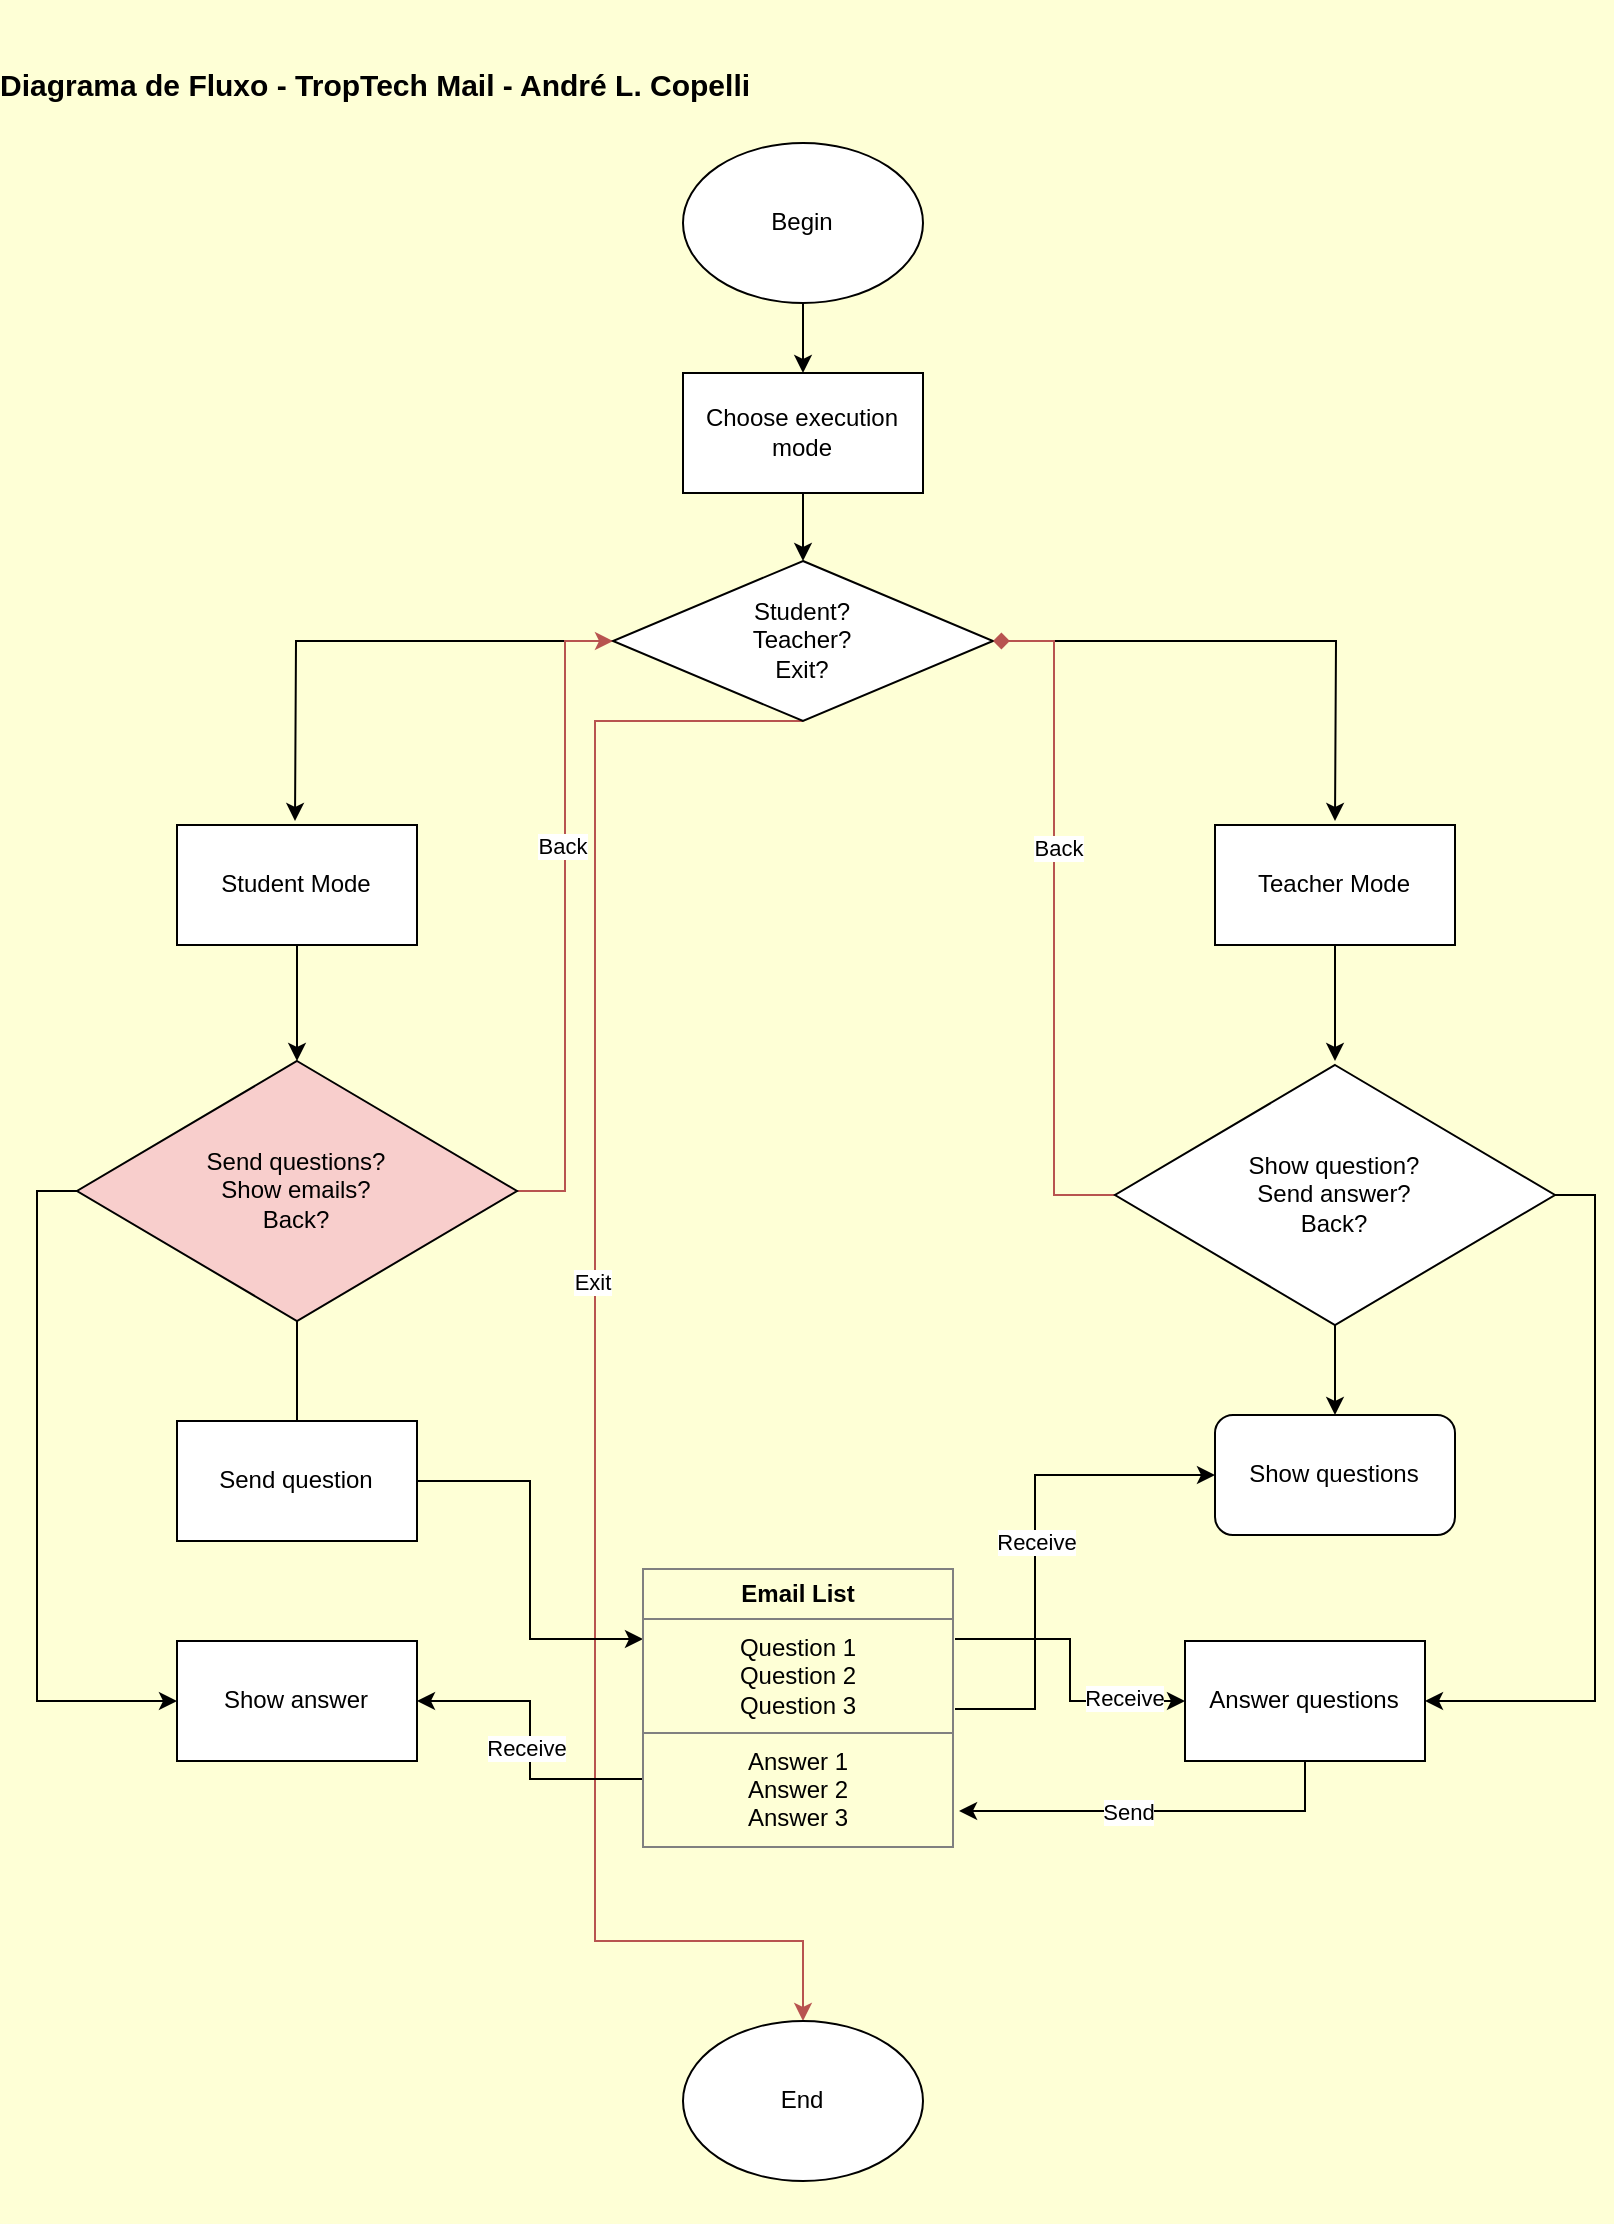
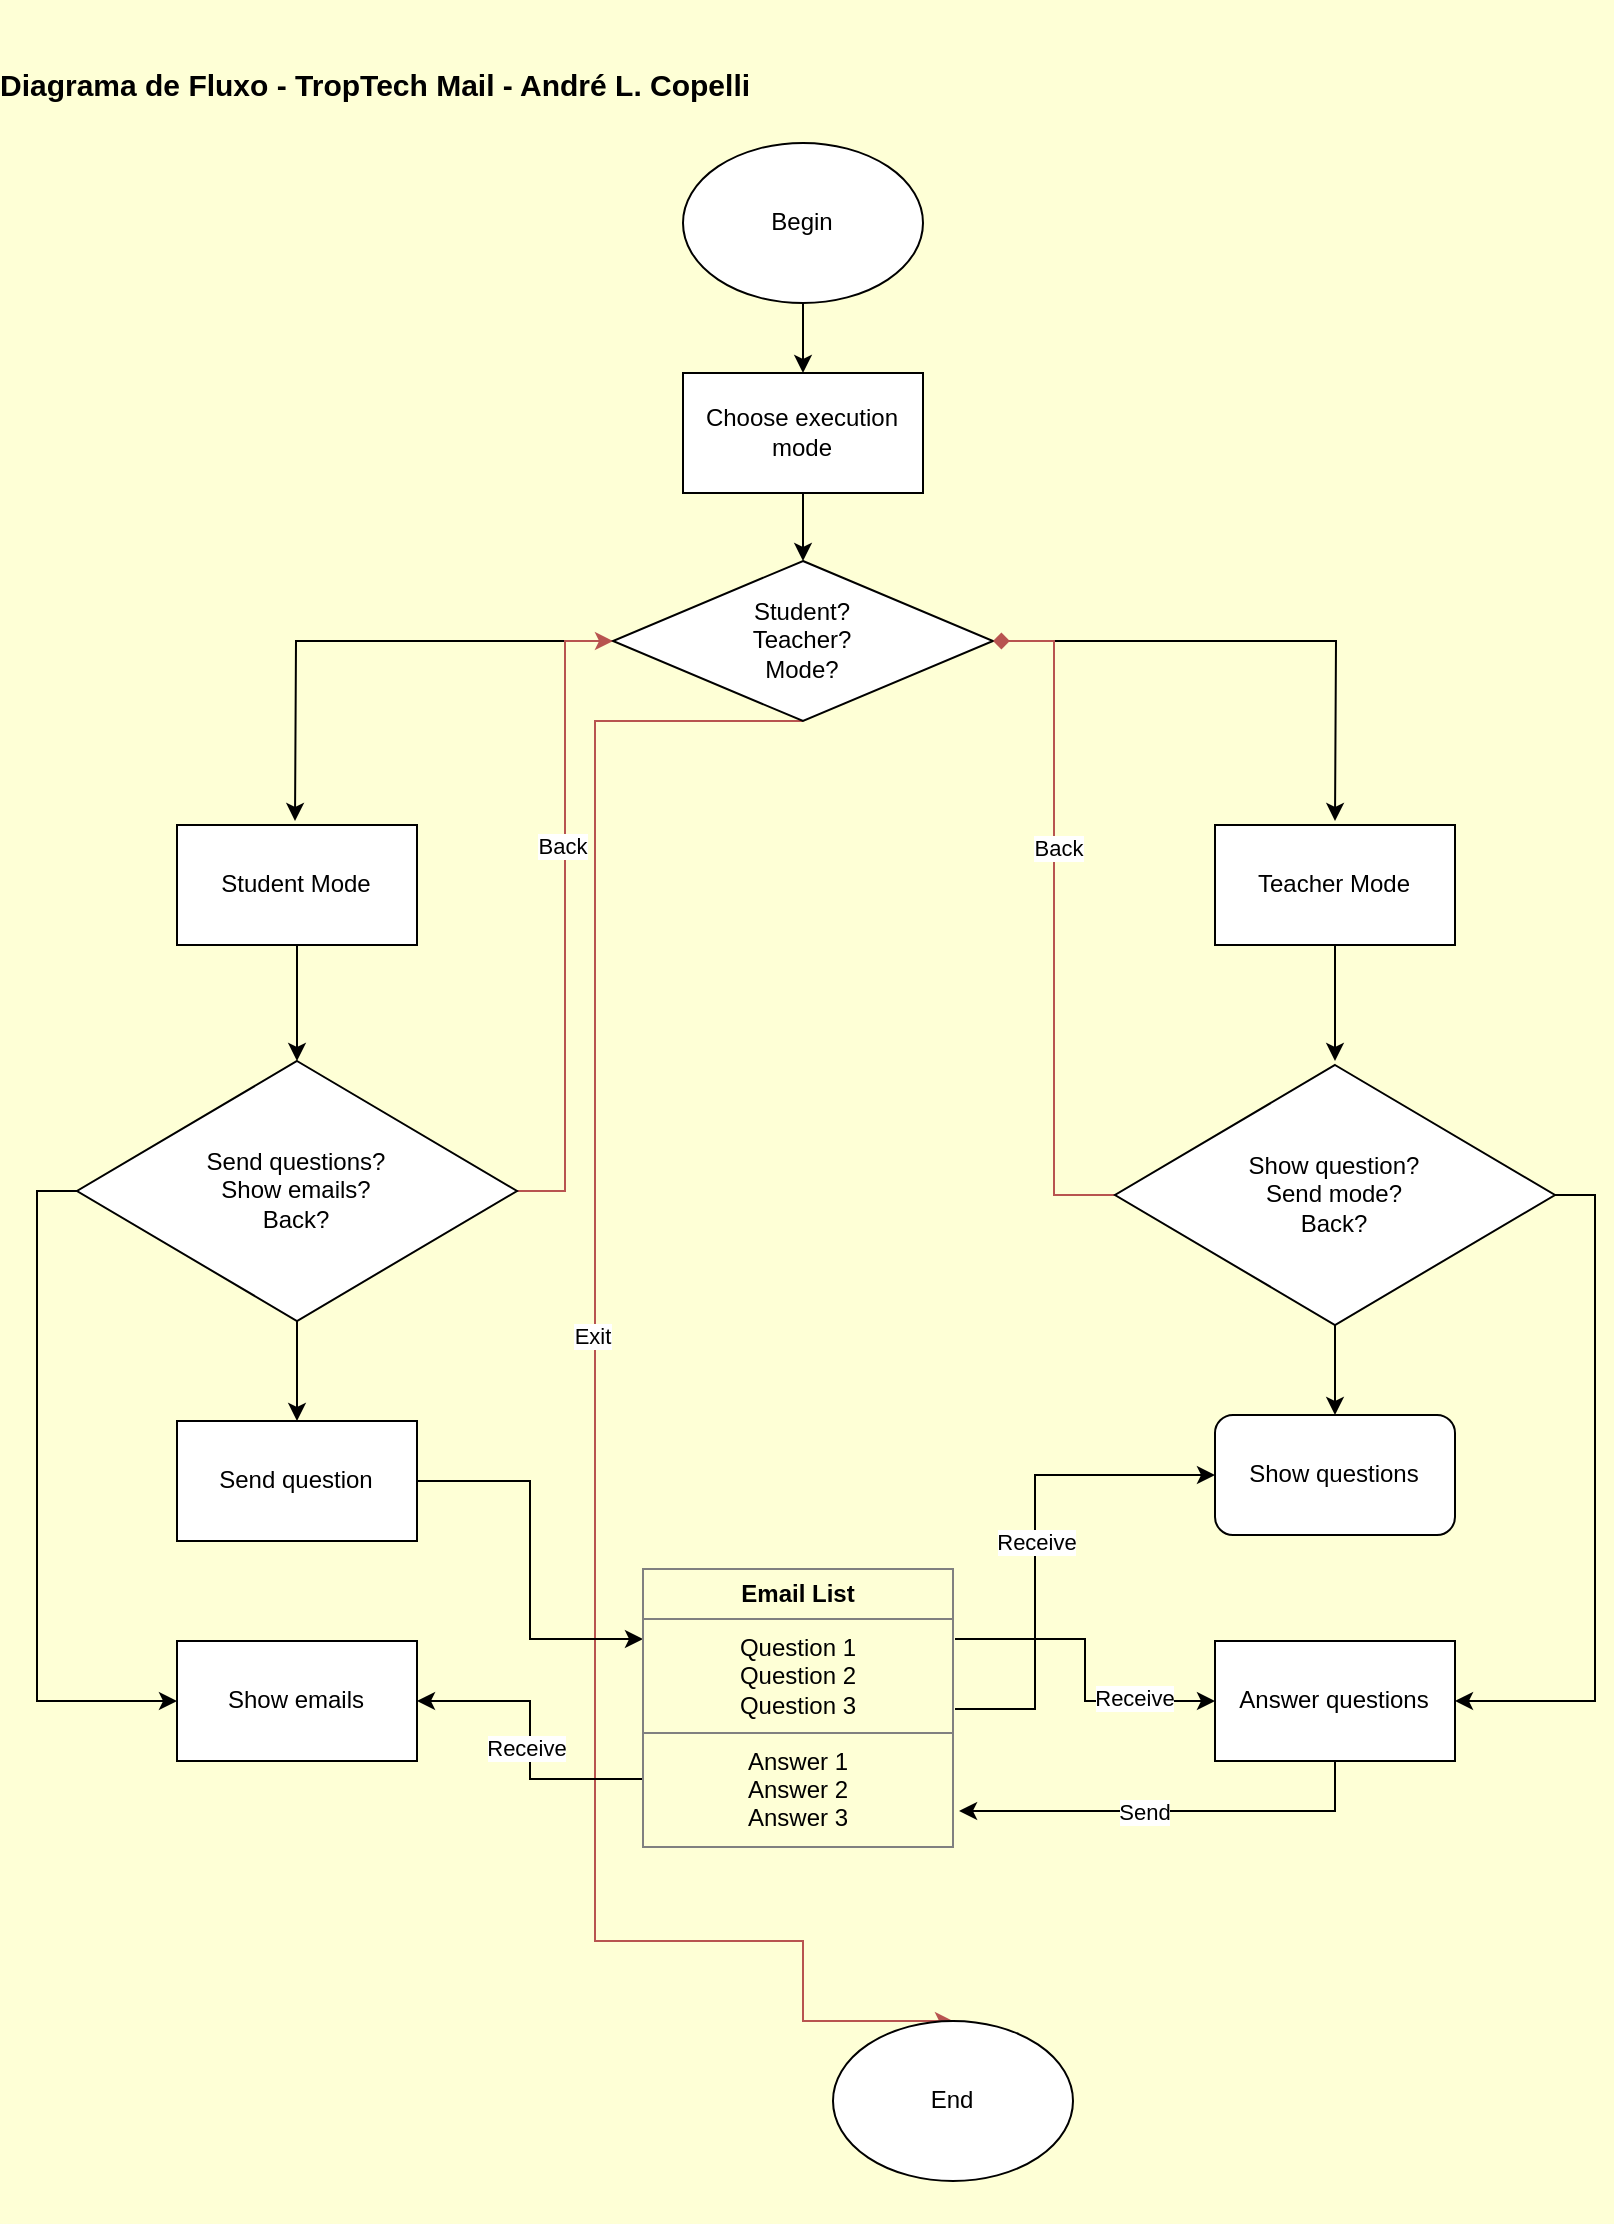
(803, 641) -> (803, 641)
(297, 1191) -> (297, 1191)
(1335, 1195) -> (1335, 1195)
(297, 1411) -> (297, 1406)
(297, 1701) -> (297, 1701)
(1305, 1701) -> (1335, 1701)
(803, 2101) -> (953, 2101)
